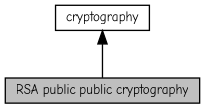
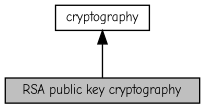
(102, 91) -> (102, 91)
